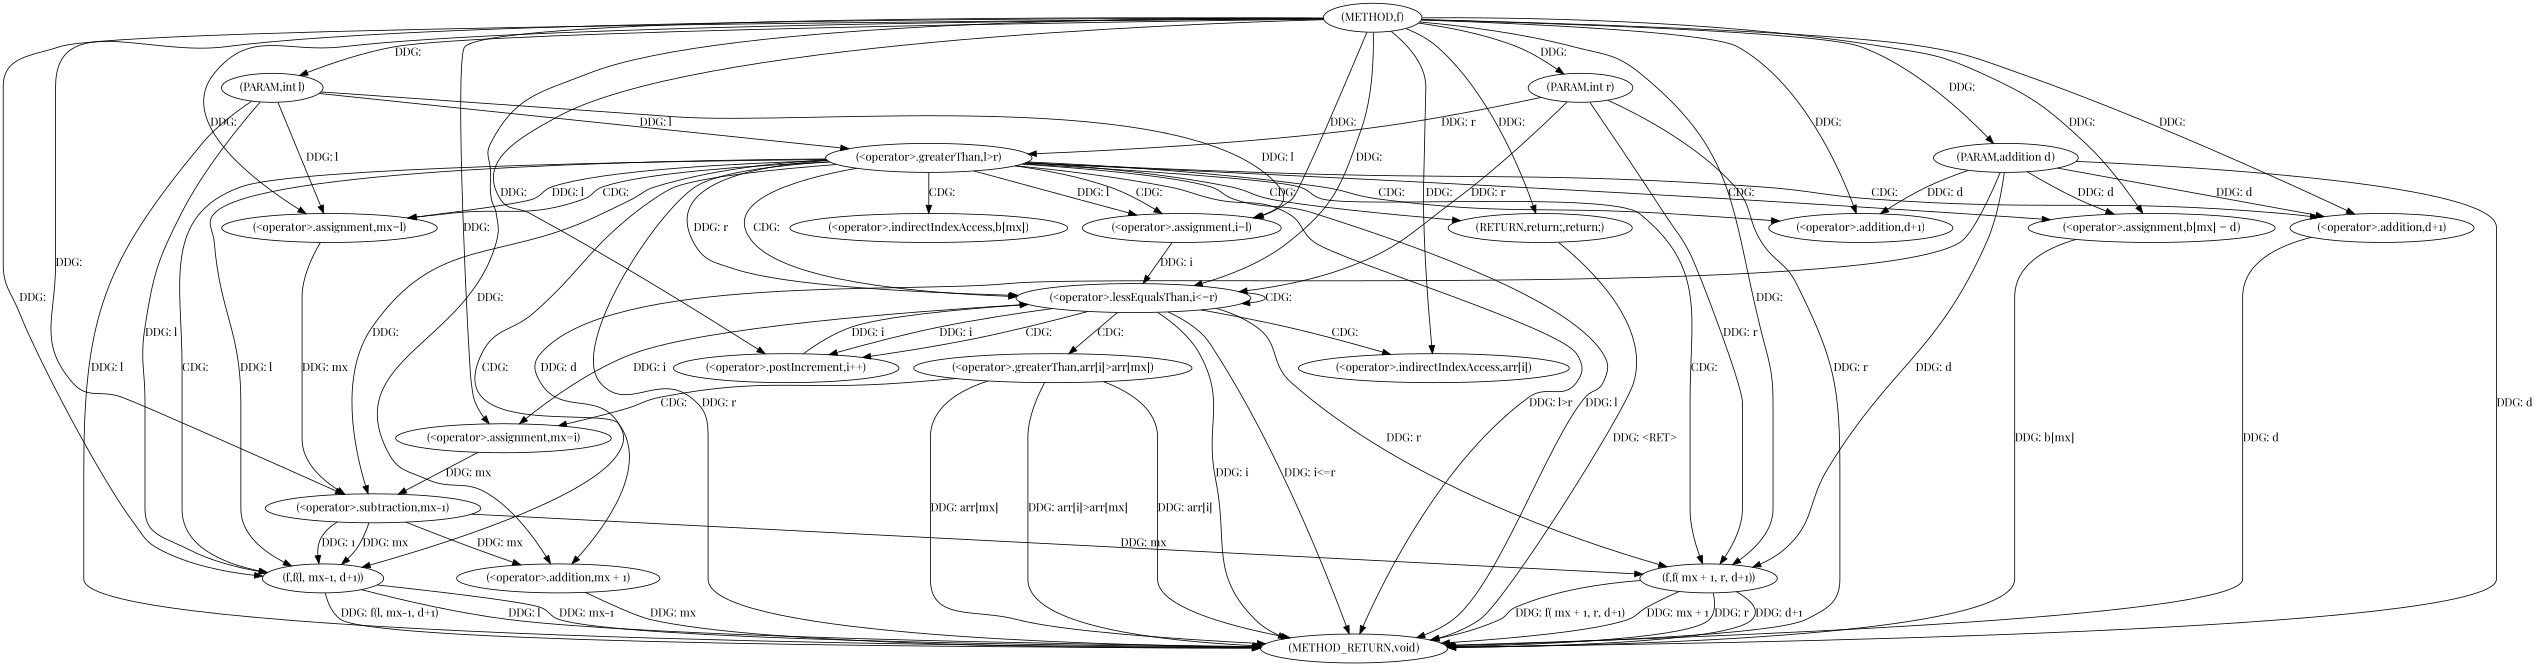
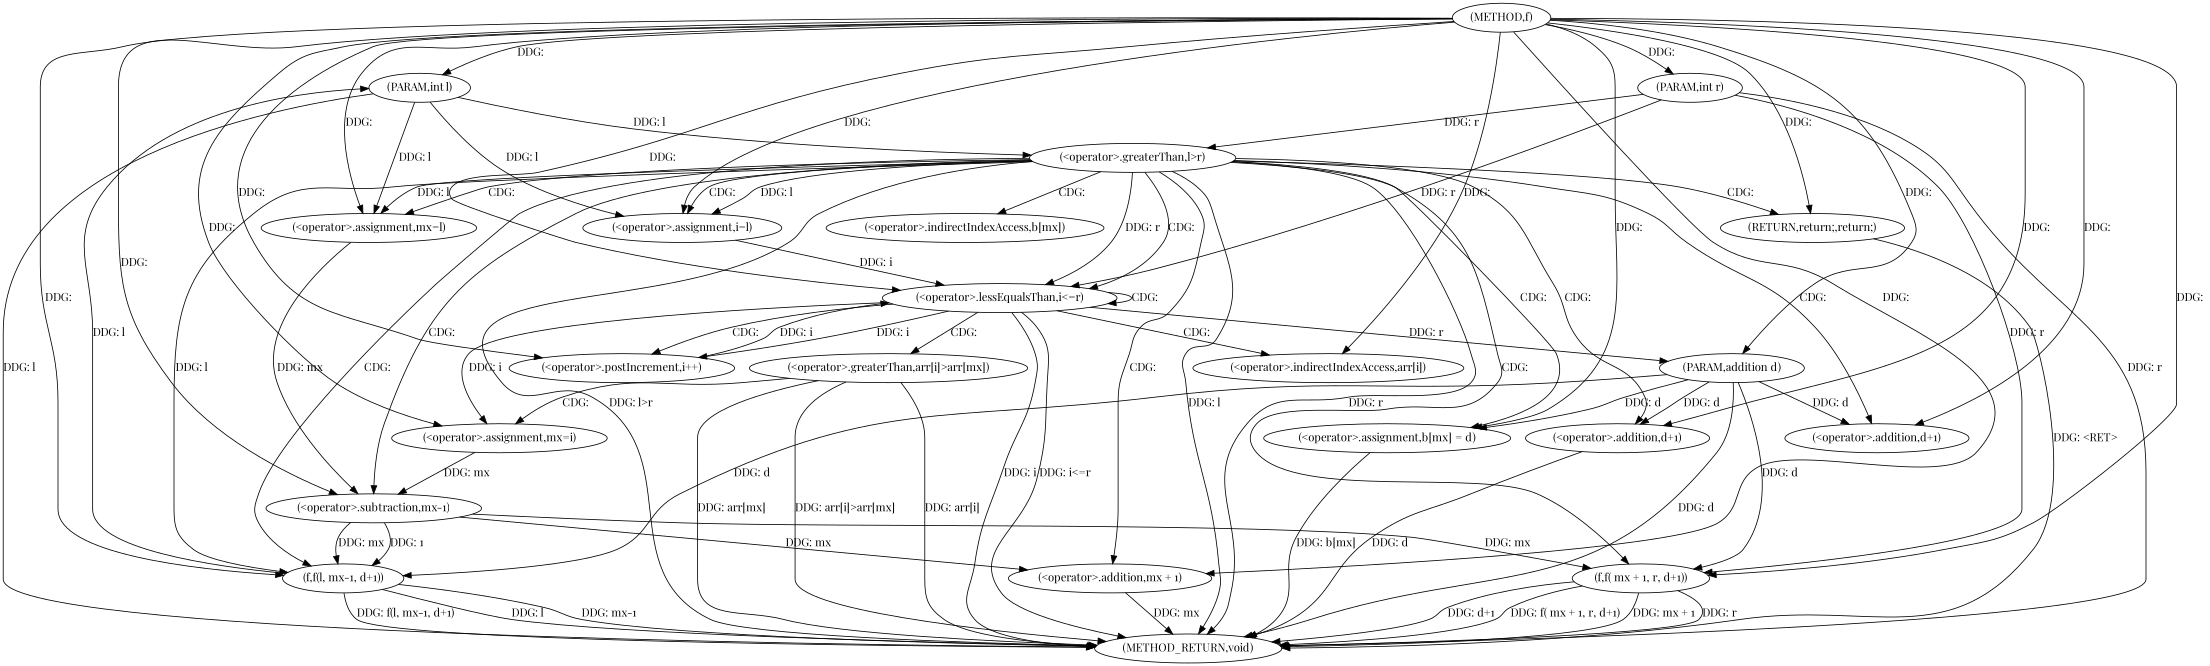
(387, 333) -> (443, 333)
(143, 359) -> (92, 312)
(1416, 467) -> (1375, 334)
